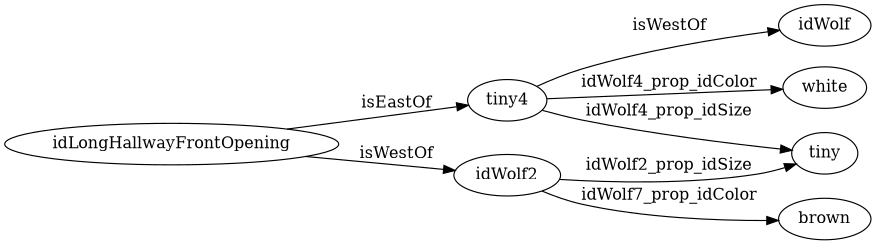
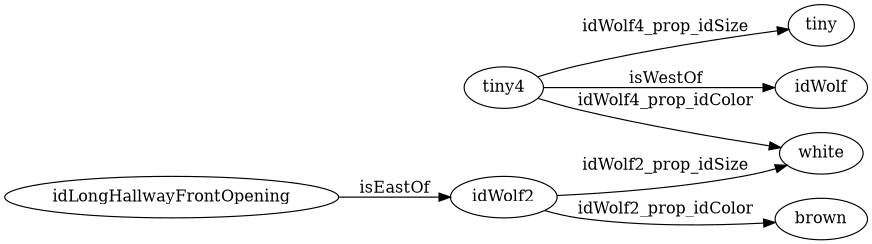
(372, 118) -> none
(396, 154) -> (395, 188)
(673, 181) -> (667, 187)
(669, 195) -> (666, 209)
